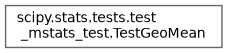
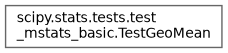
(114, 27) -> (114, 27)
